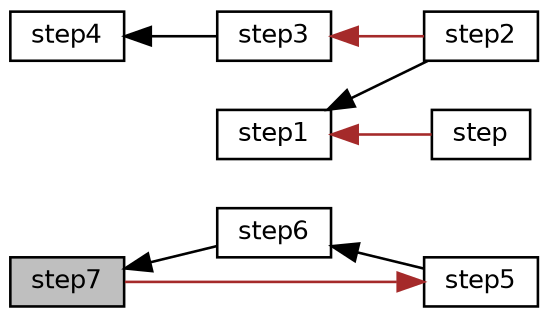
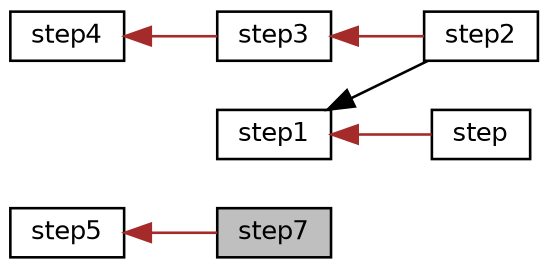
(184, 36) -> (184, 36)
(274, 233) -> none
